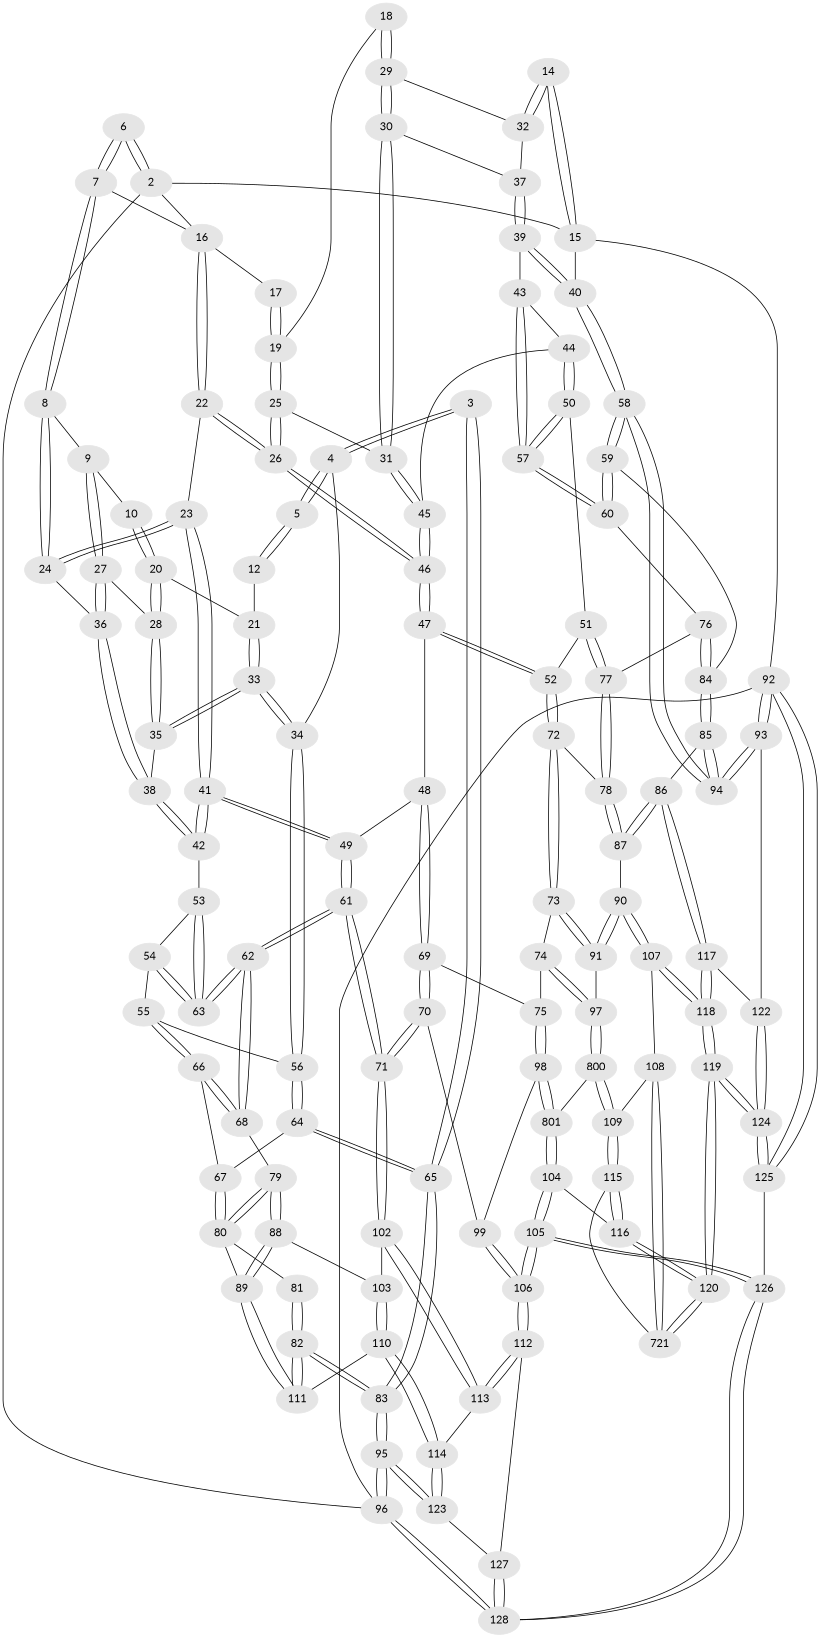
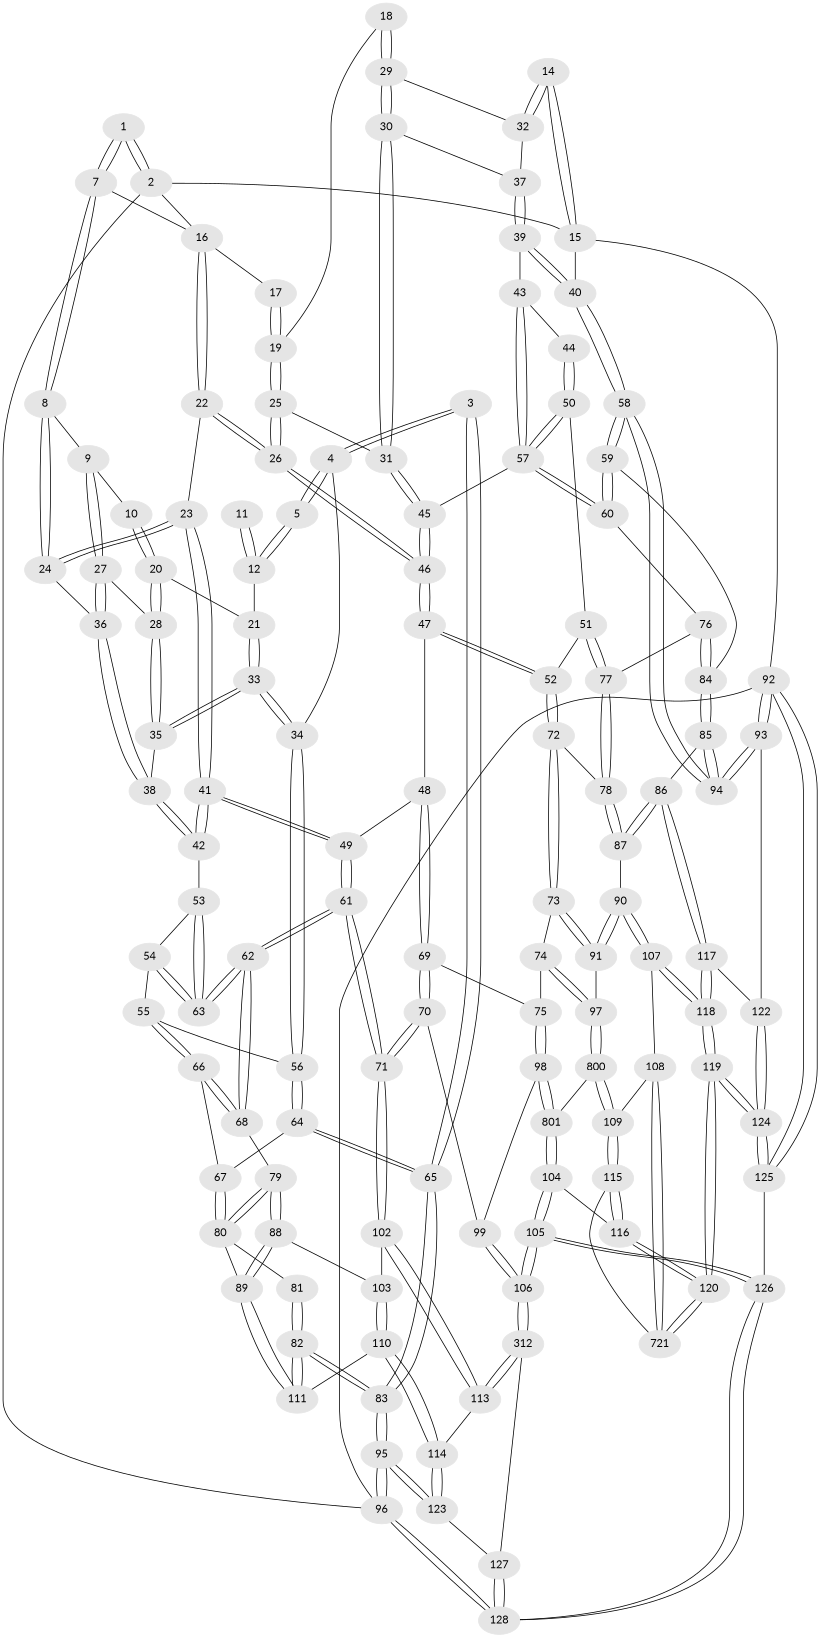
(124, 127) -> (124, 127)
(443, 390) -> (474, 487)
none -> (242, 515)
(523, 1344) -> (523, 1344)
